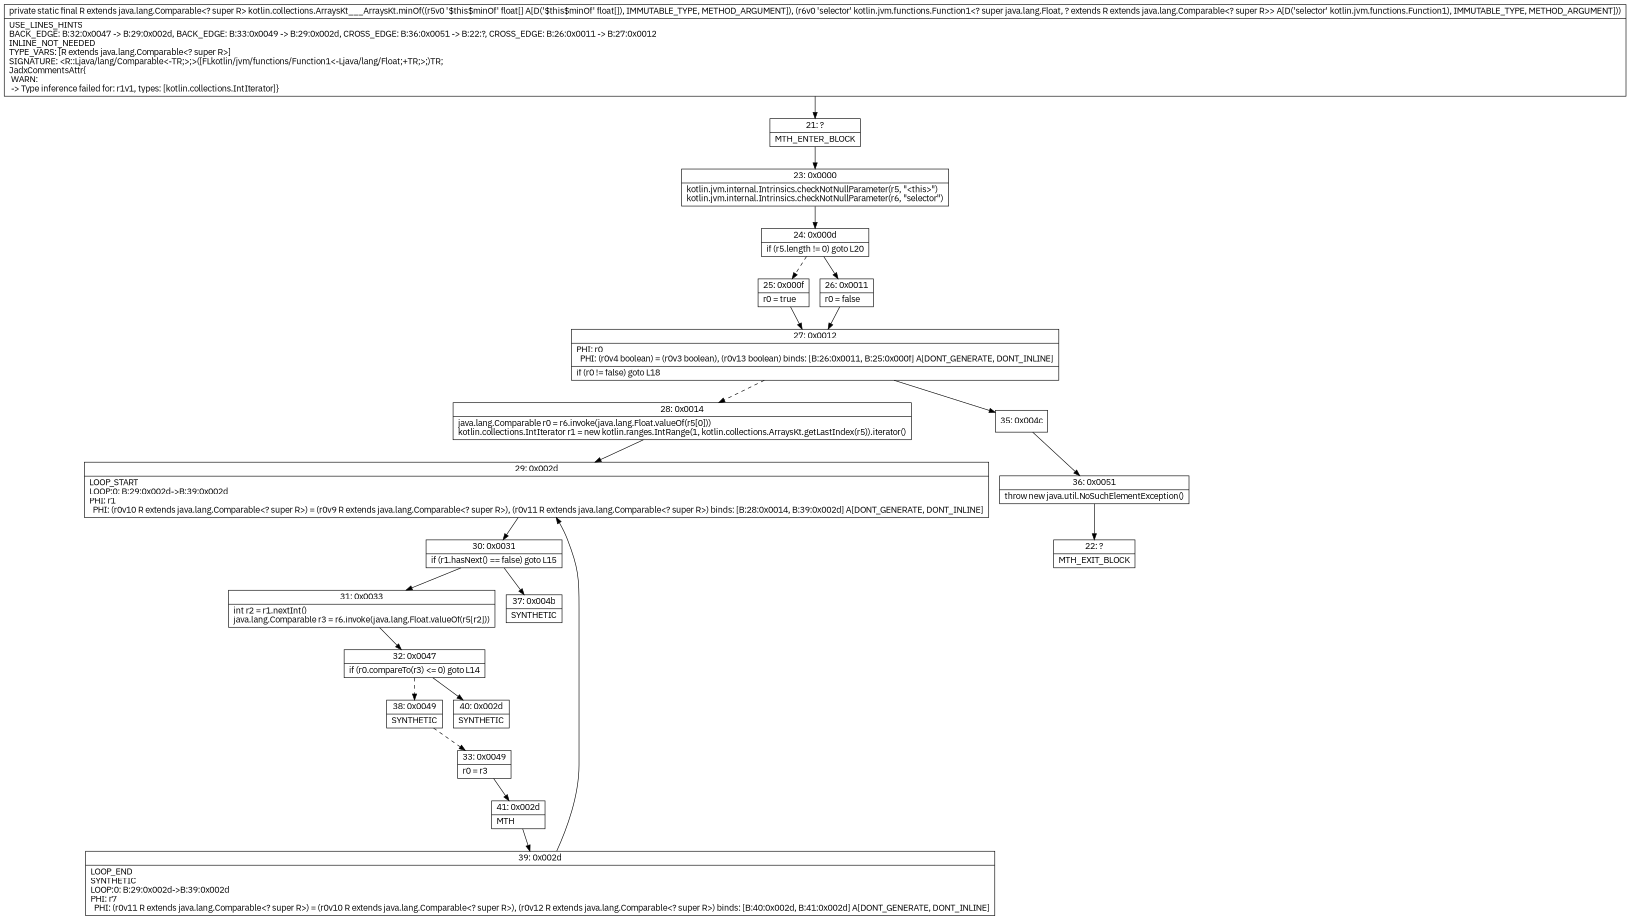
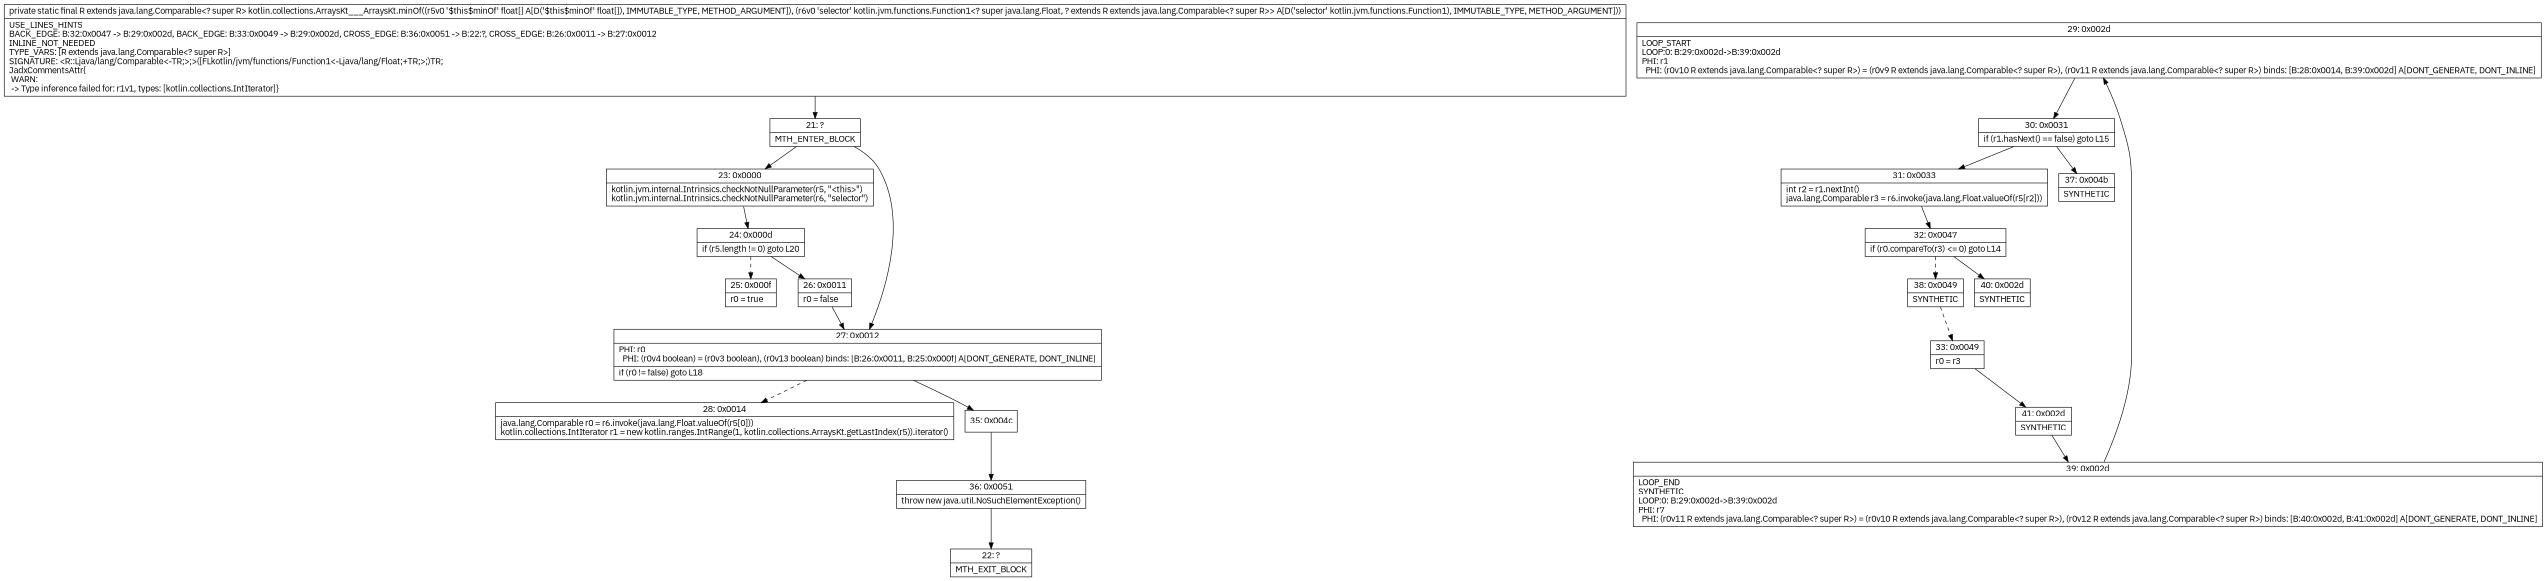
(795, 315) -> (893, 230)
(622, 450) -> none
(506, 821) -> (2044, 428)
